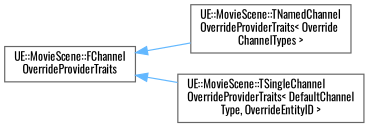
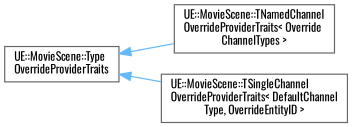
(70, 64) -> (62, 64)
